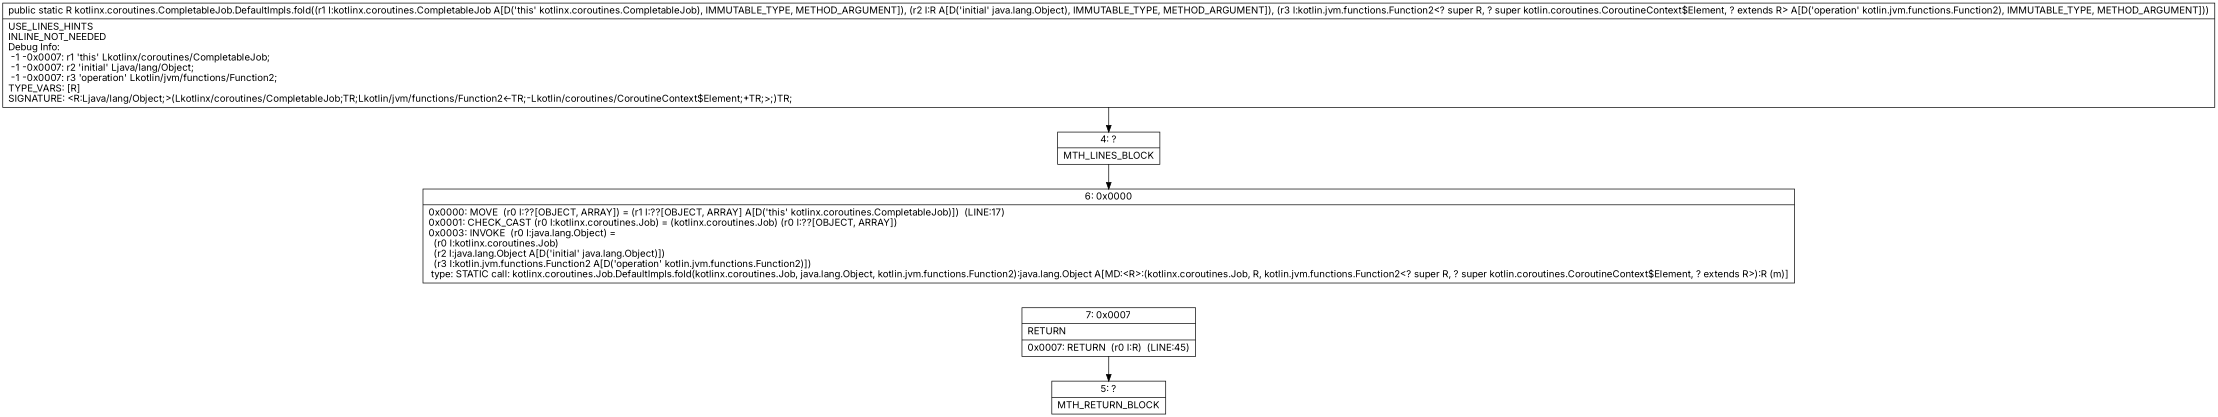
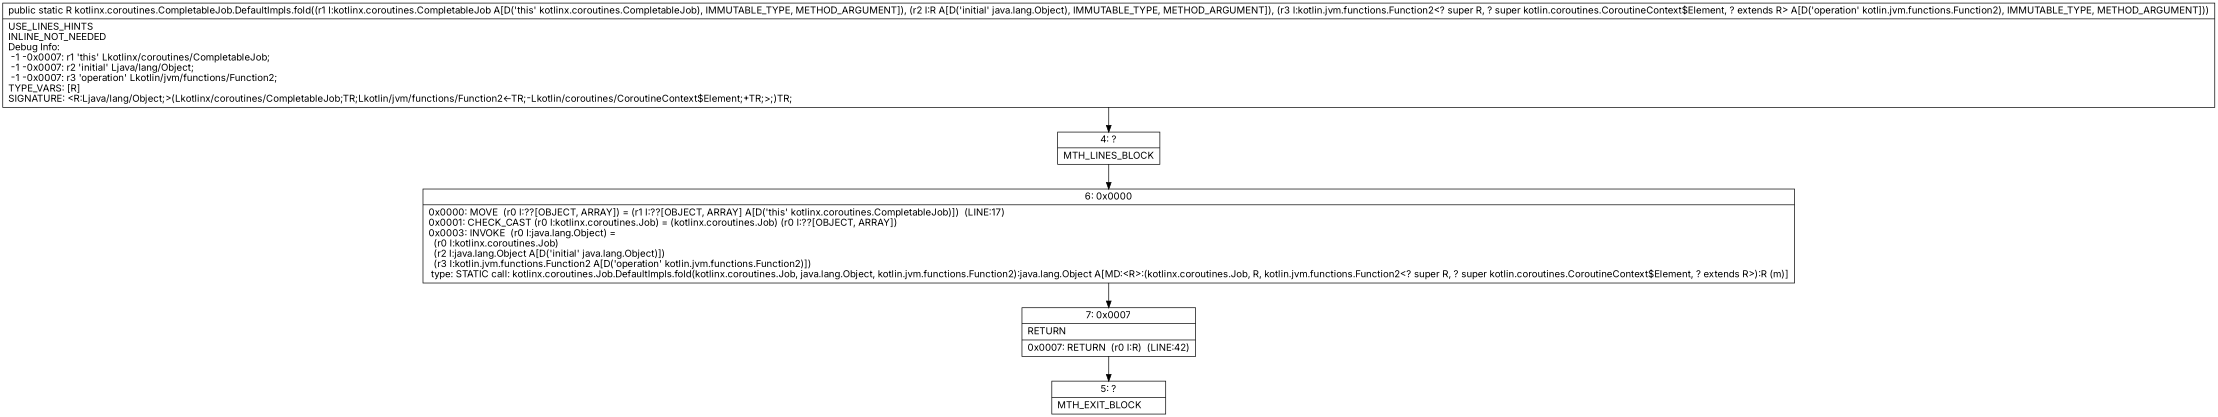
none -> (1109, 292)
(1109, 348) -> (1109, 348)
(1109, 405) -> (1100, 405)
